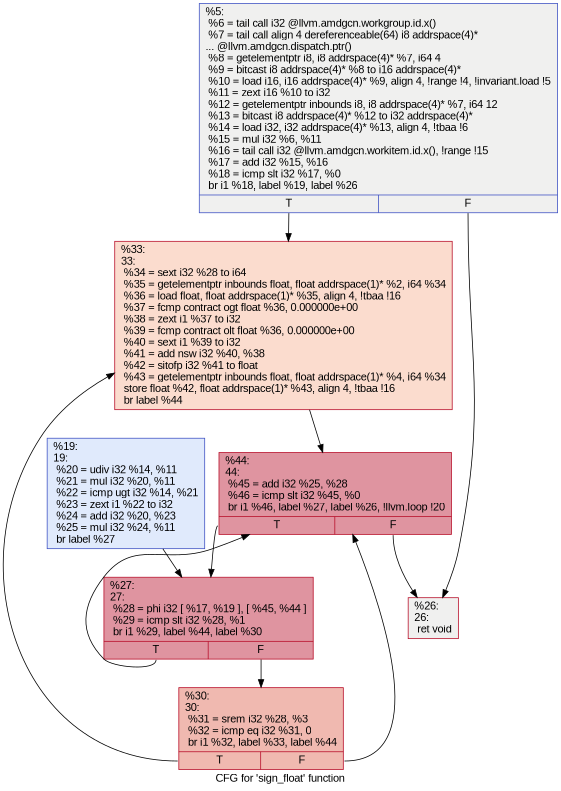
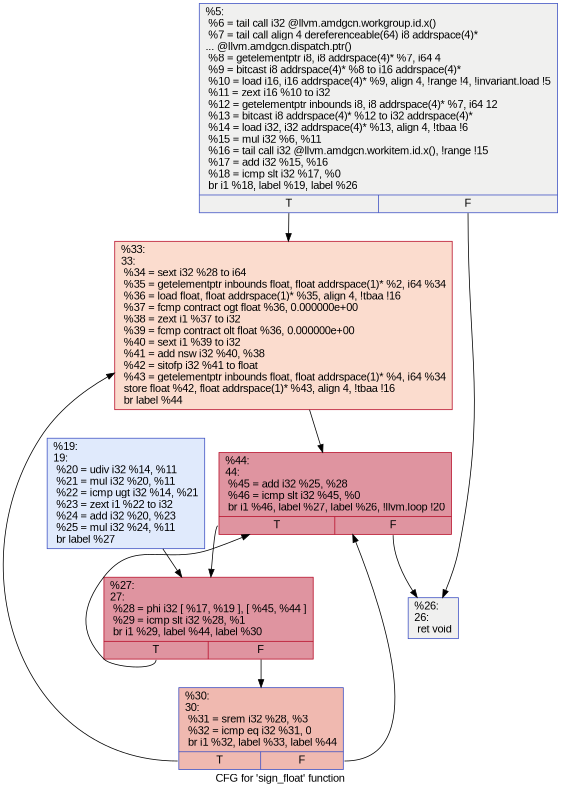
(433, 618) -> (433, 618)
(261, 729) -> (261, 729)
